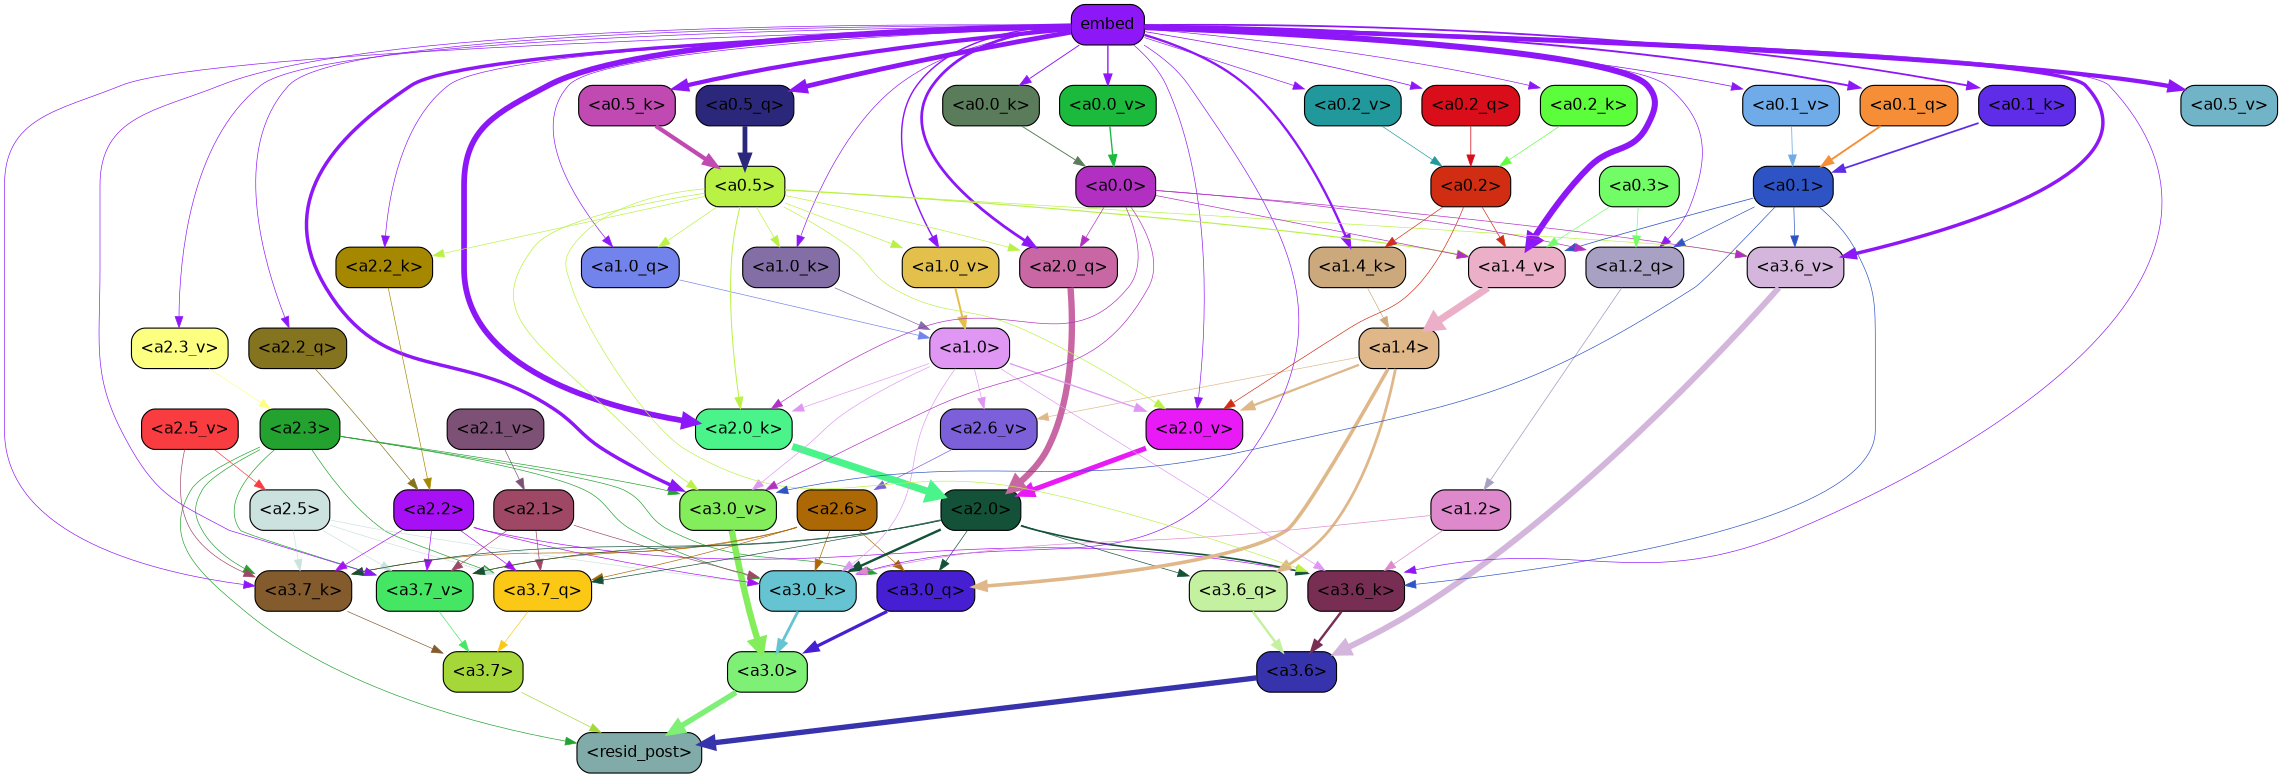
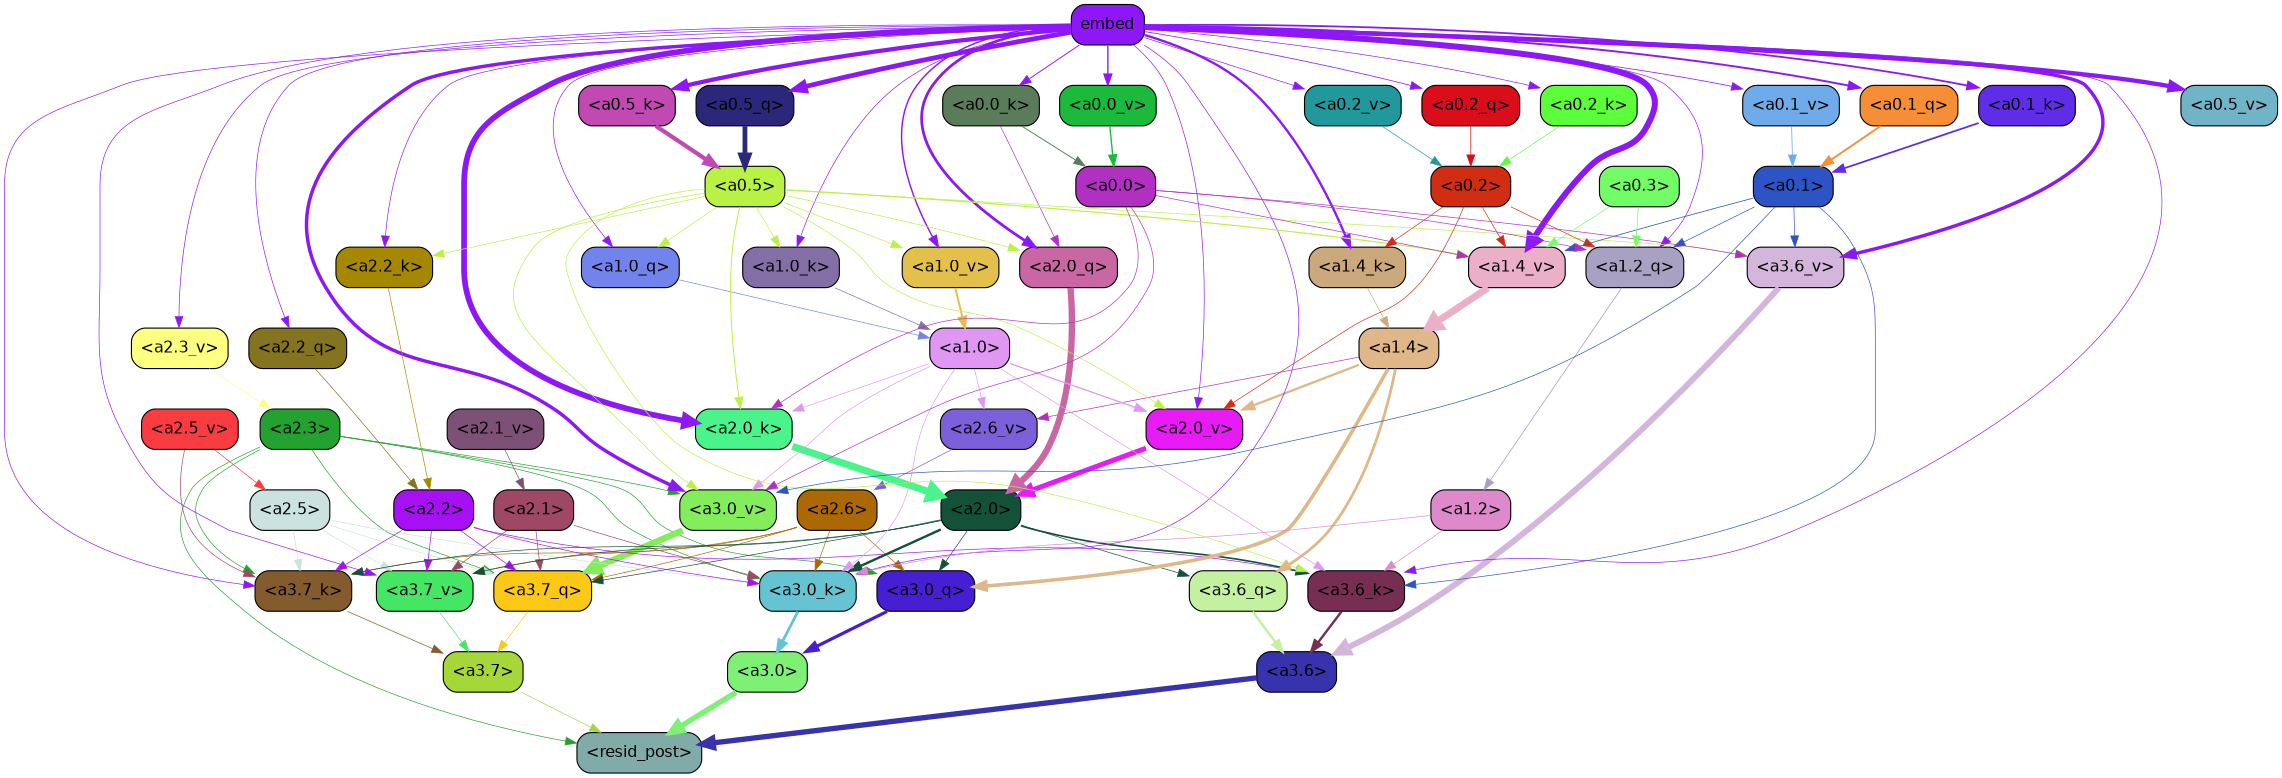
none -> (1537, 219)
(1095, 222) -> (1027, 181)
(1211, 385) -> (1211, 385)
(238, 526) -> none
(745, 592) -> (641, 548)
